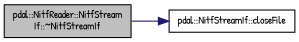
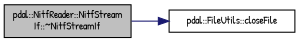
(232, 21) -> (232, 21)
